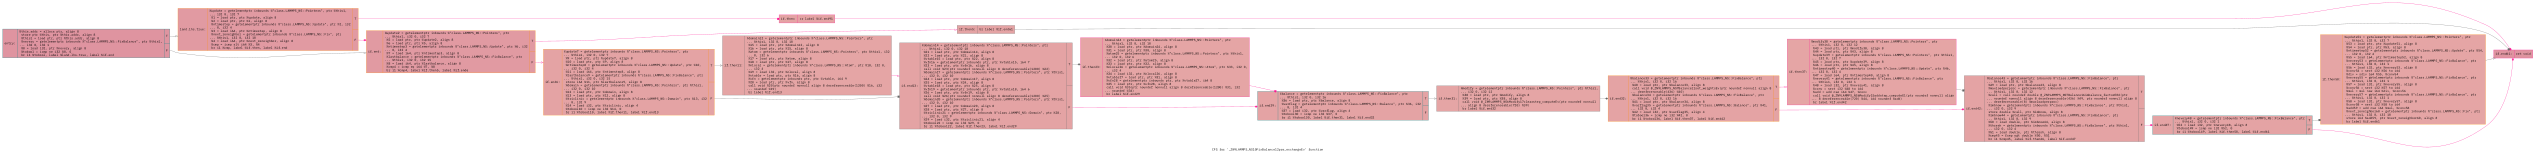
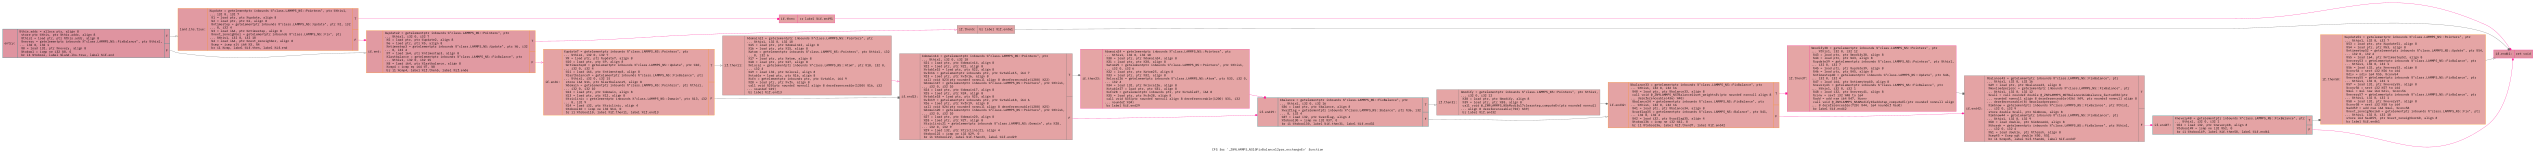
(1782, 87) -> (1782, 94)
none -> (1517, 120)
